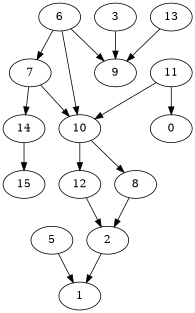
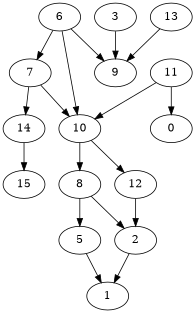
none -> (80, 209)
